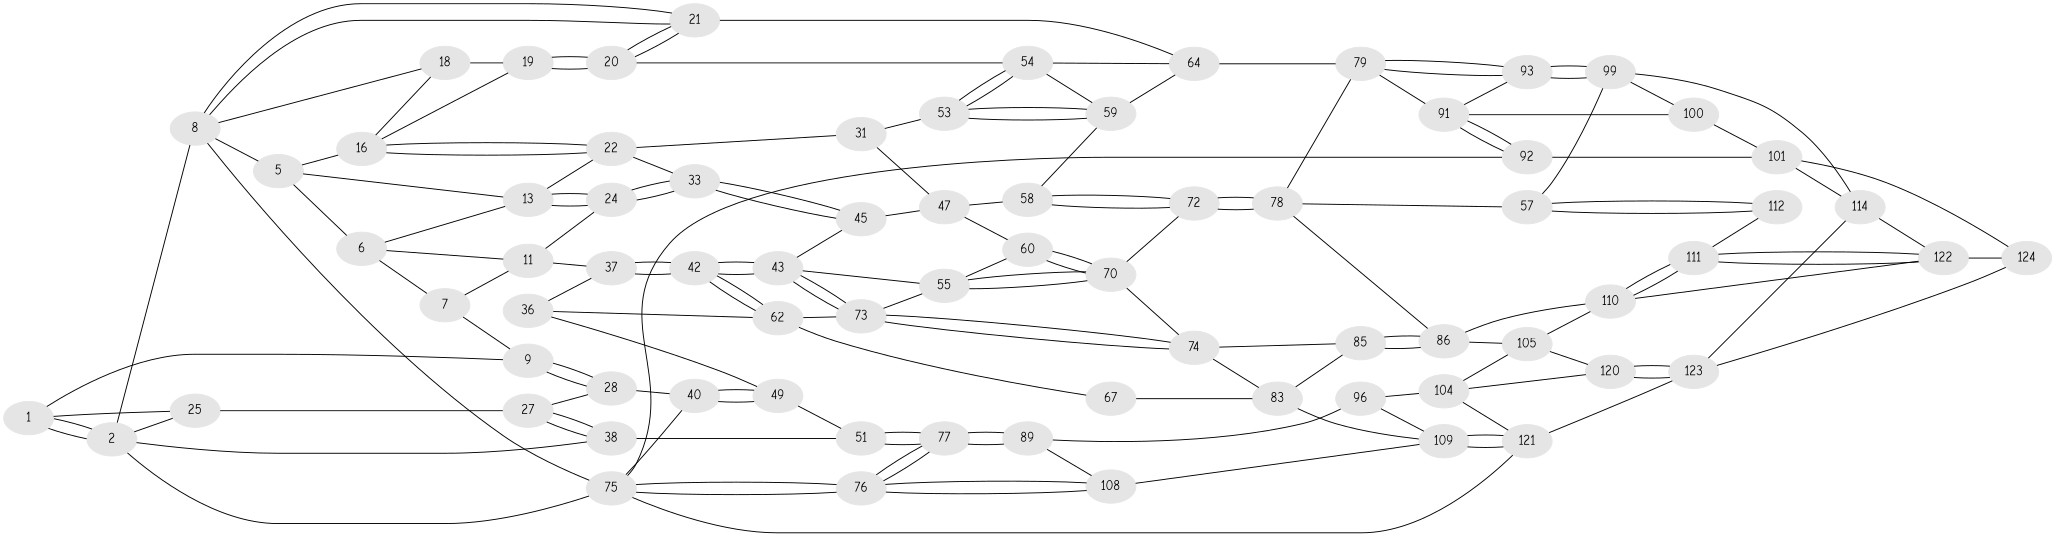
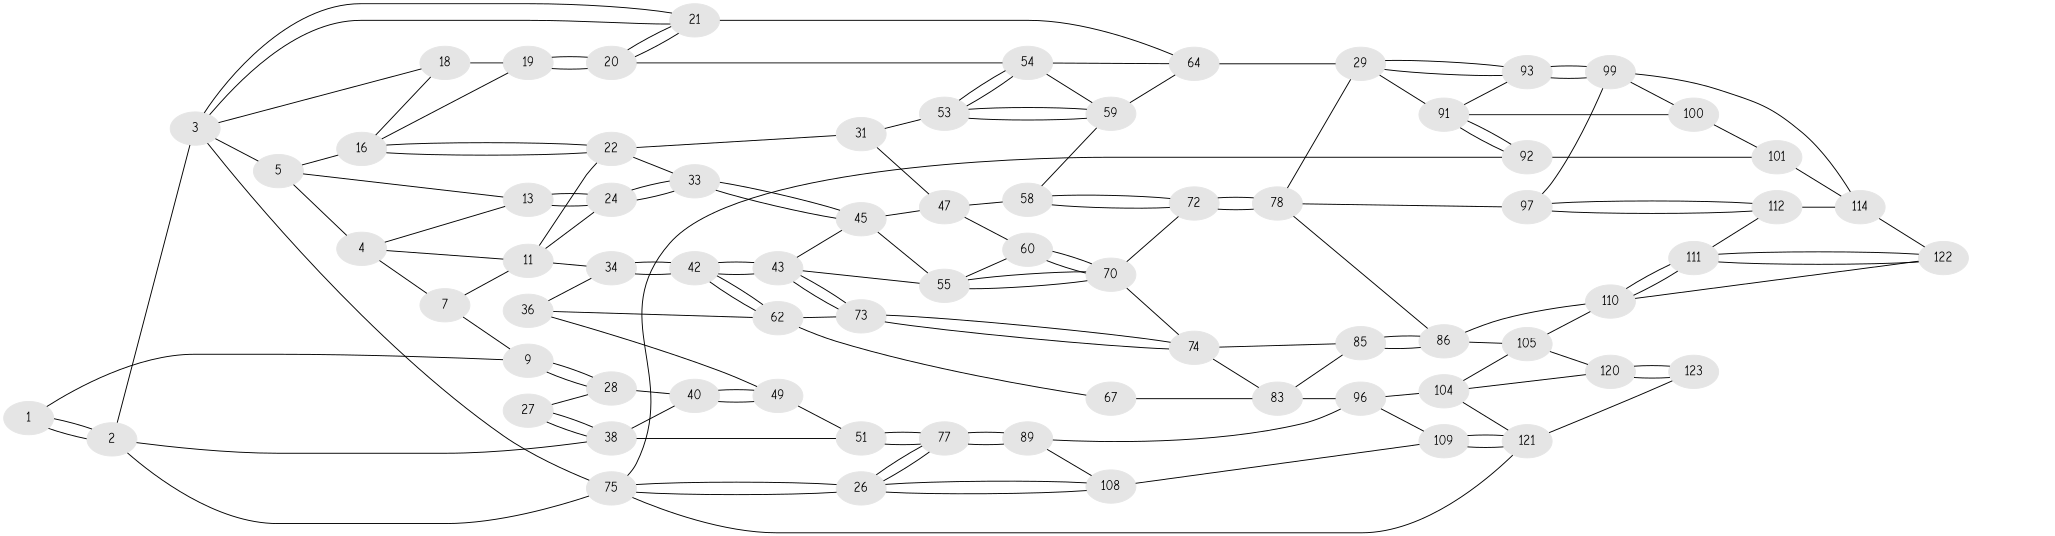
(1361, 64) -> (1361, 64)
(195, 129) -> (195, 129)
(570, 174) -> (570, 199)
(1527, 207) -> (1527, 207)
(362, 249) -> (362, 249)
(2027, 258) -> none
(611, 268) -> (611, 268)
(1777, 289) -> (1819, 207)
(903, 301) -> (903, 253)
(195, 411) -> none
(1357, 429) -> (1319, 399)
(653, 445) -> (655, 416)
(861, 488) -> (861, 488)
